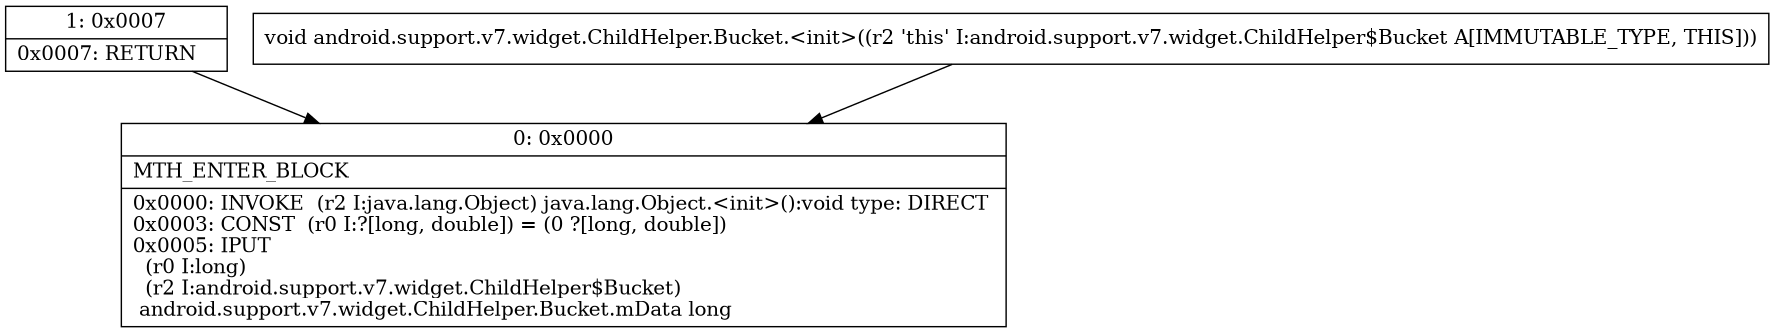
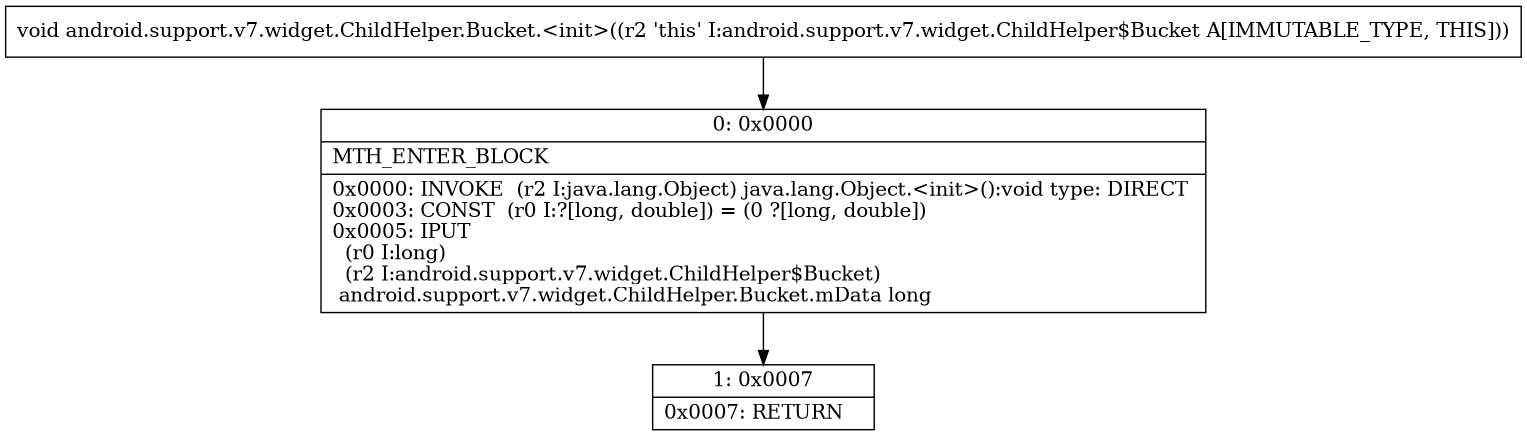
(249, 95) -> (763, 331)
